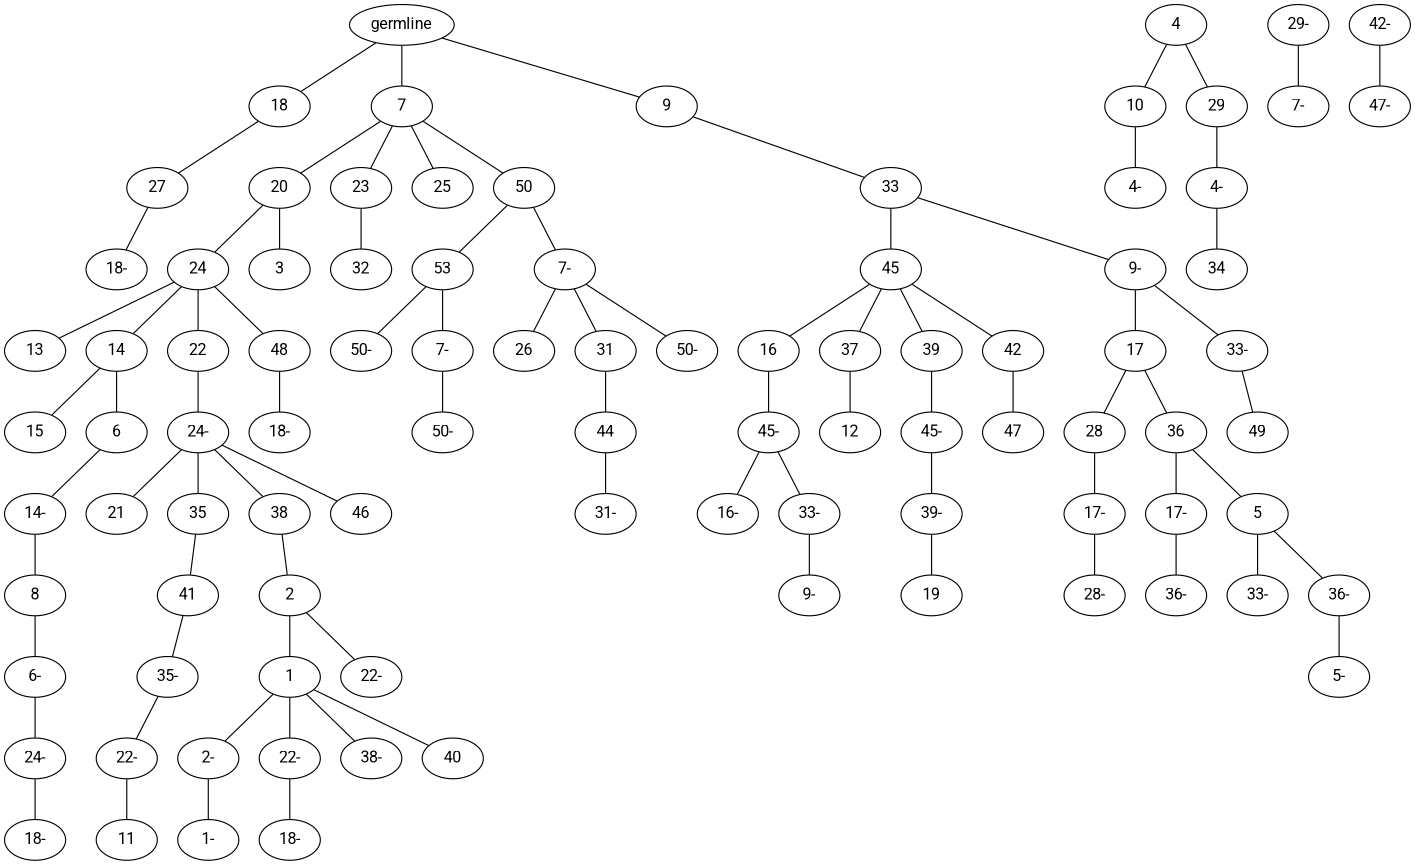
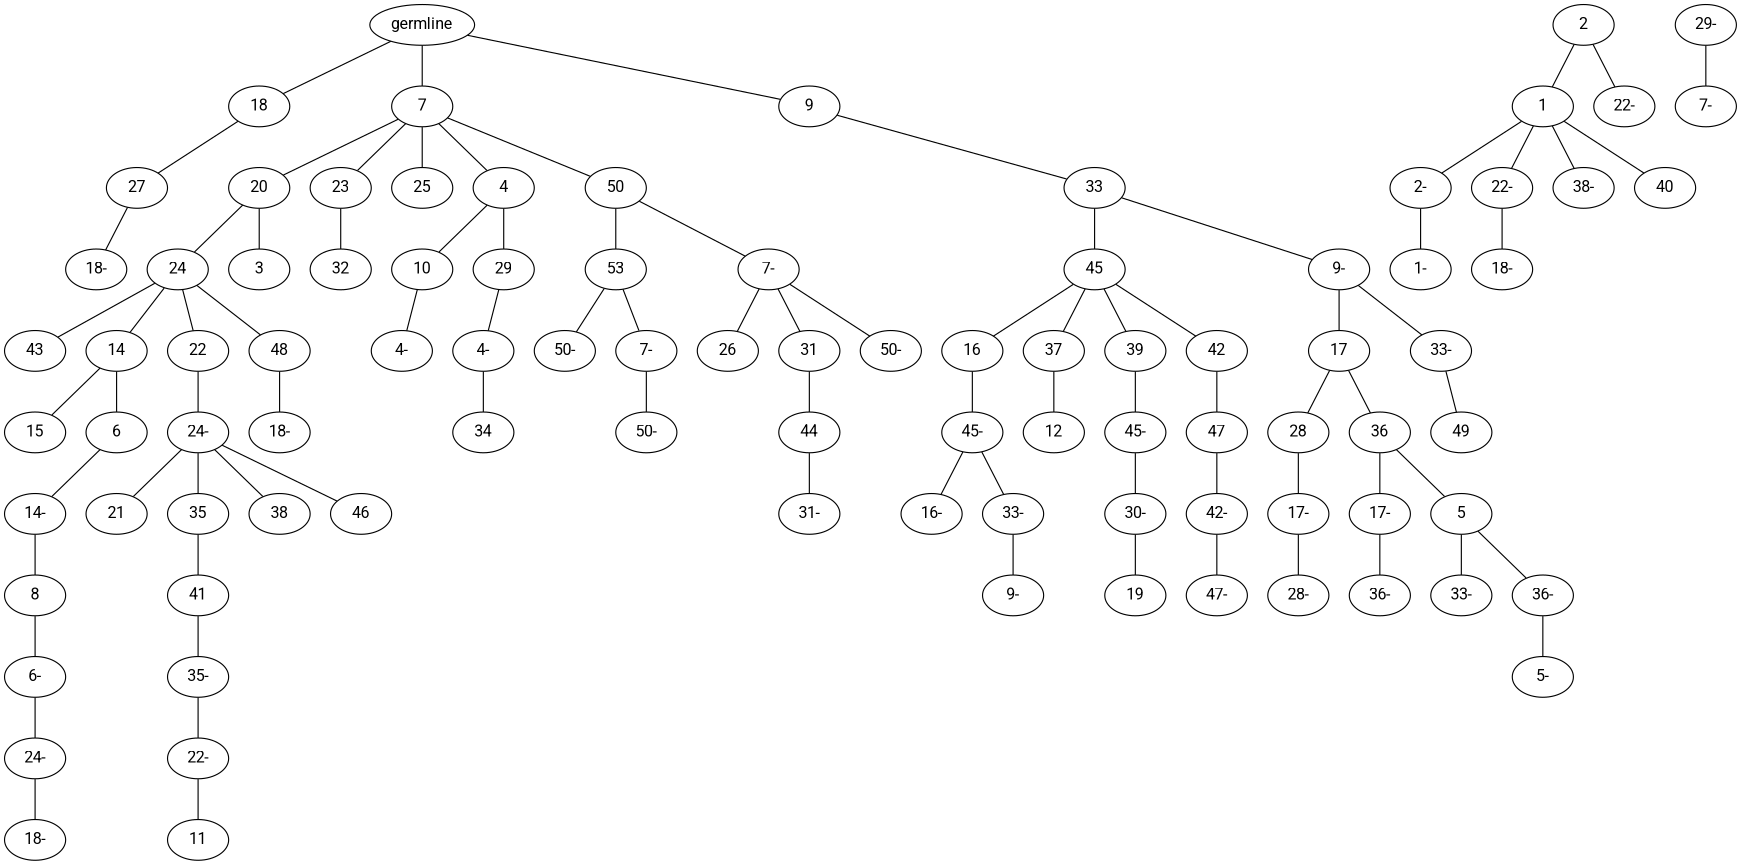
none -> (463, 147)
(35, 351) -> (35, 351)
none -> (1217, 473)
(932, 514) -> (1135, 514)
(285, 554) -> none
